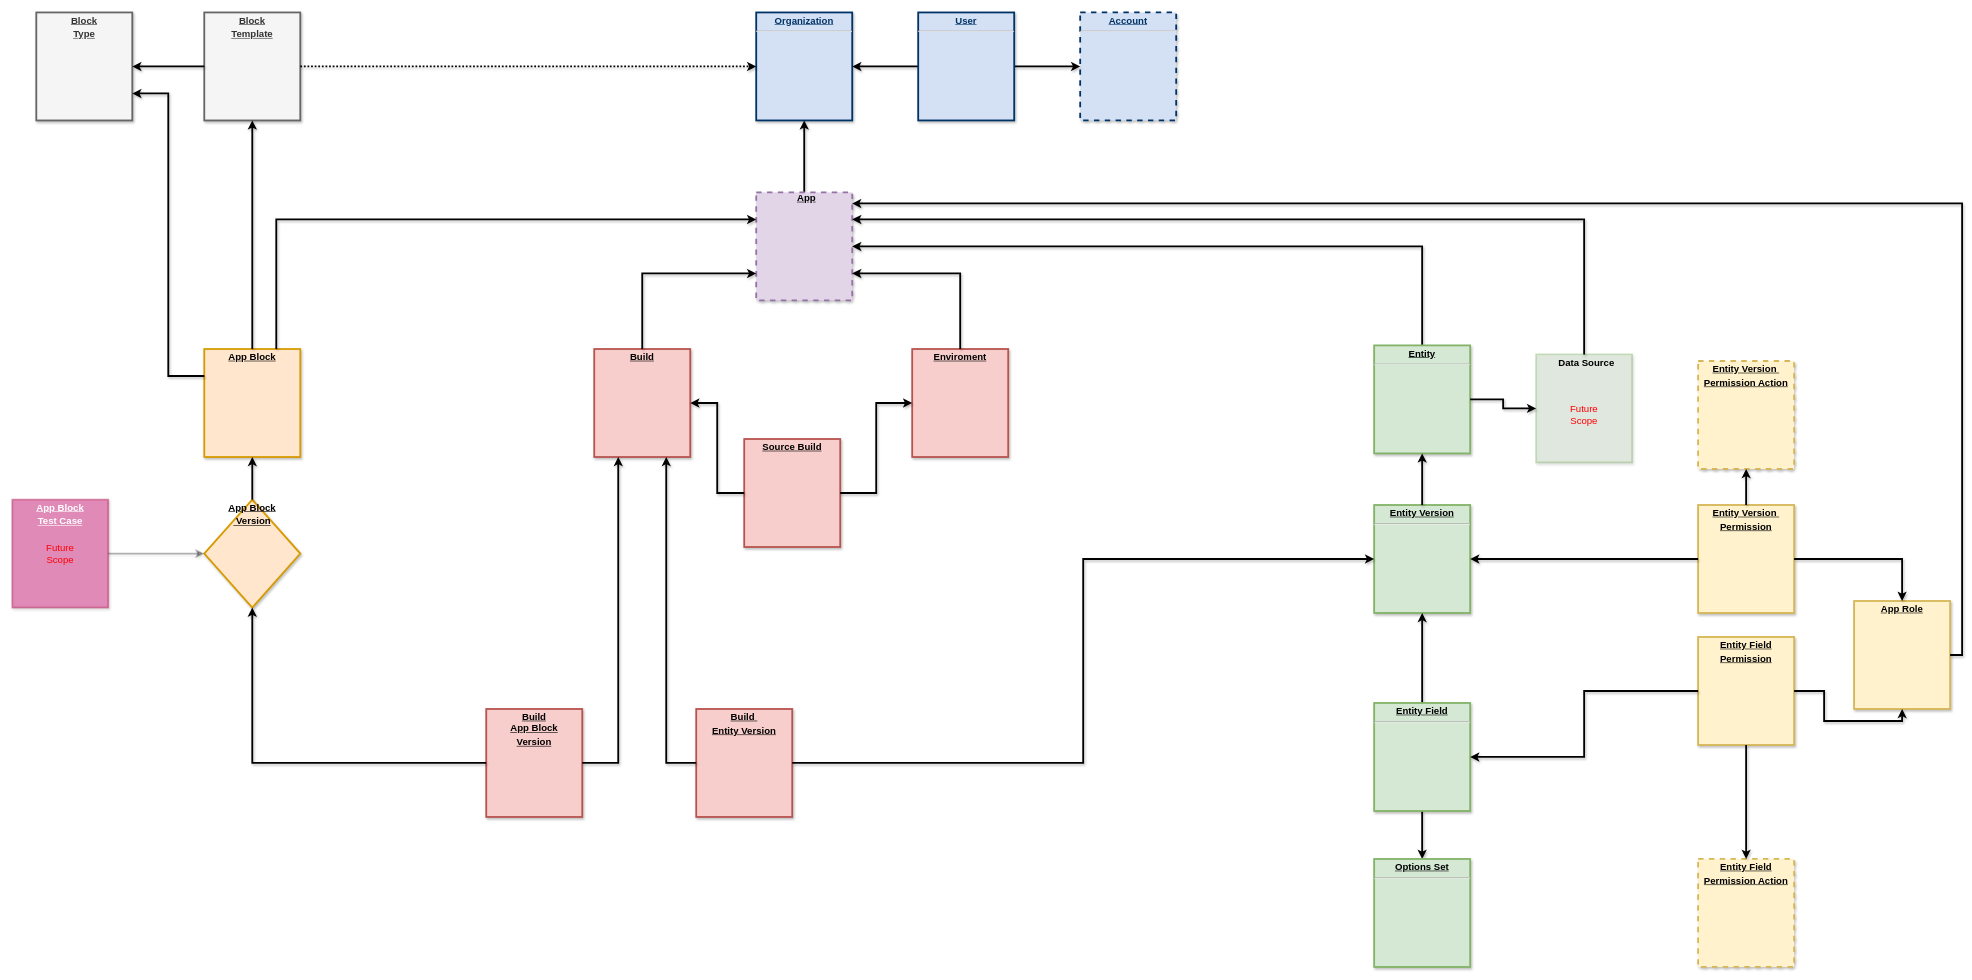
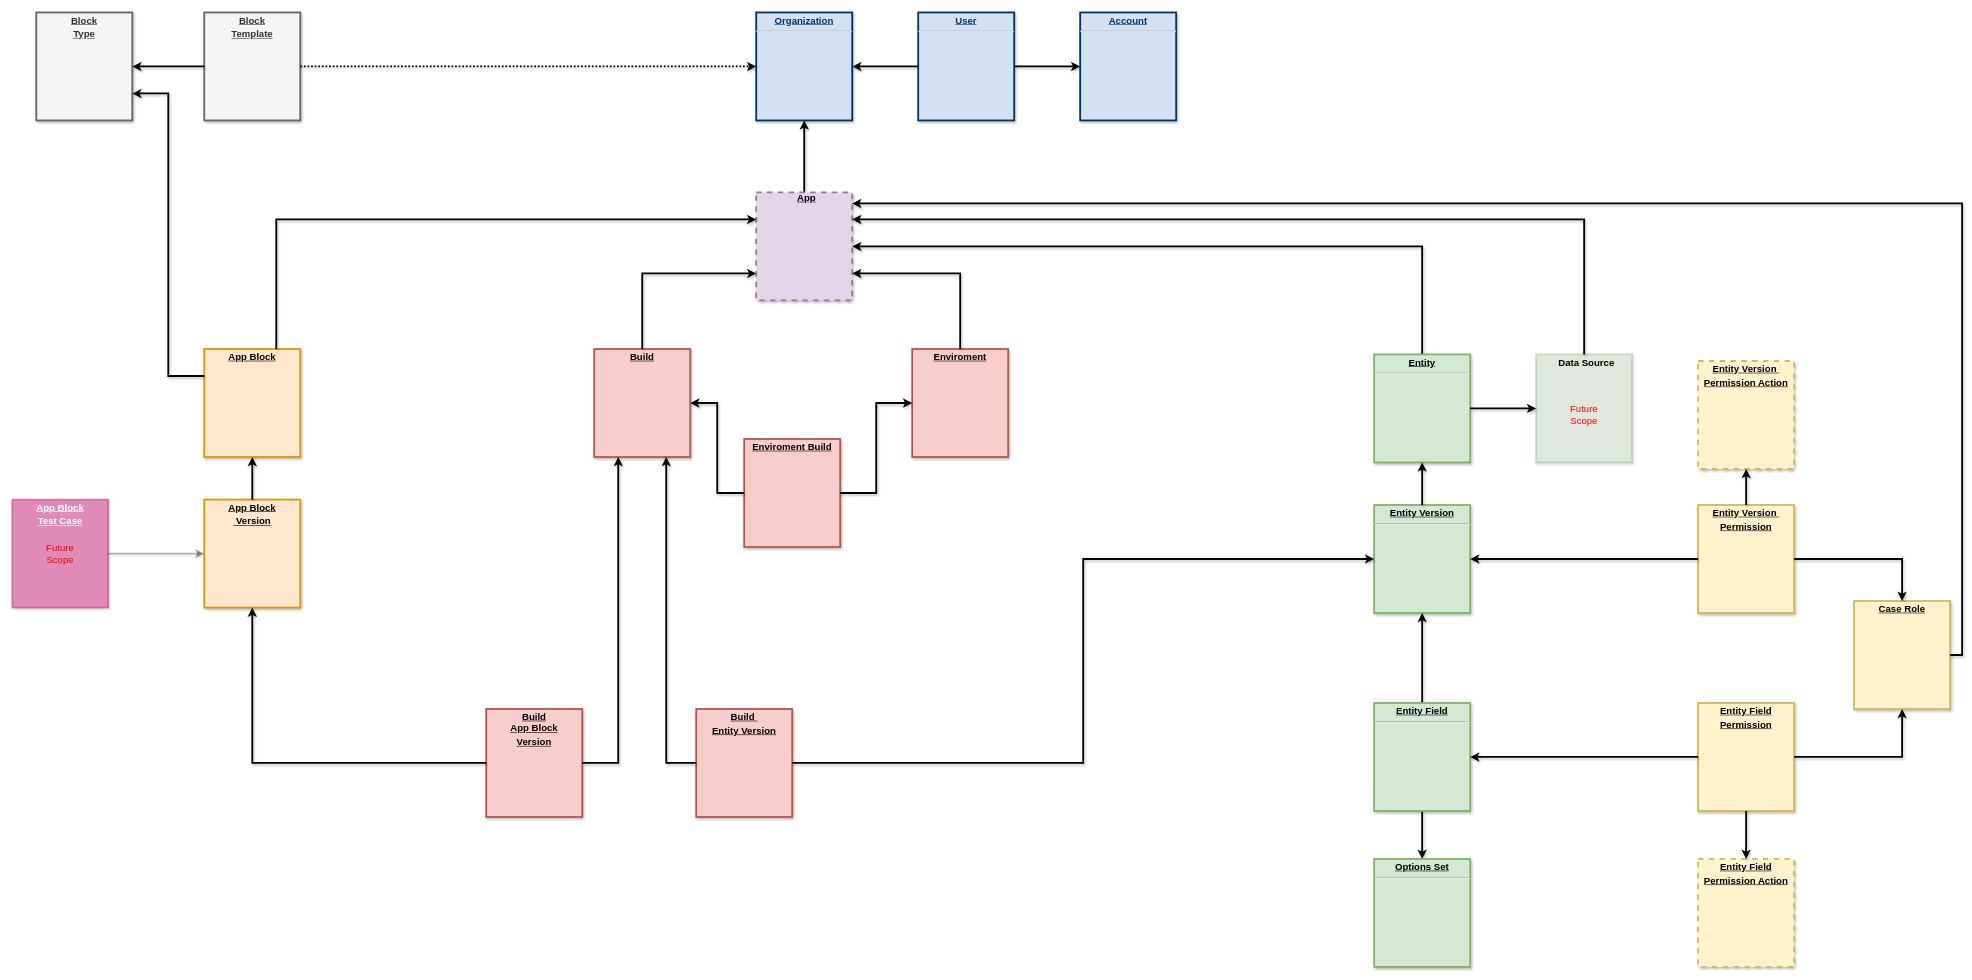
(1128, 66) -> (1128, 66)
(252, 238) -> none
(1422, 399) -> (1422, 408)
(792, 445) -> (792, 445)
(252, 554) -> (252, 554)
(1902, 607) -> (1902, 607)
(1746, 691) -> (1746, 757)
